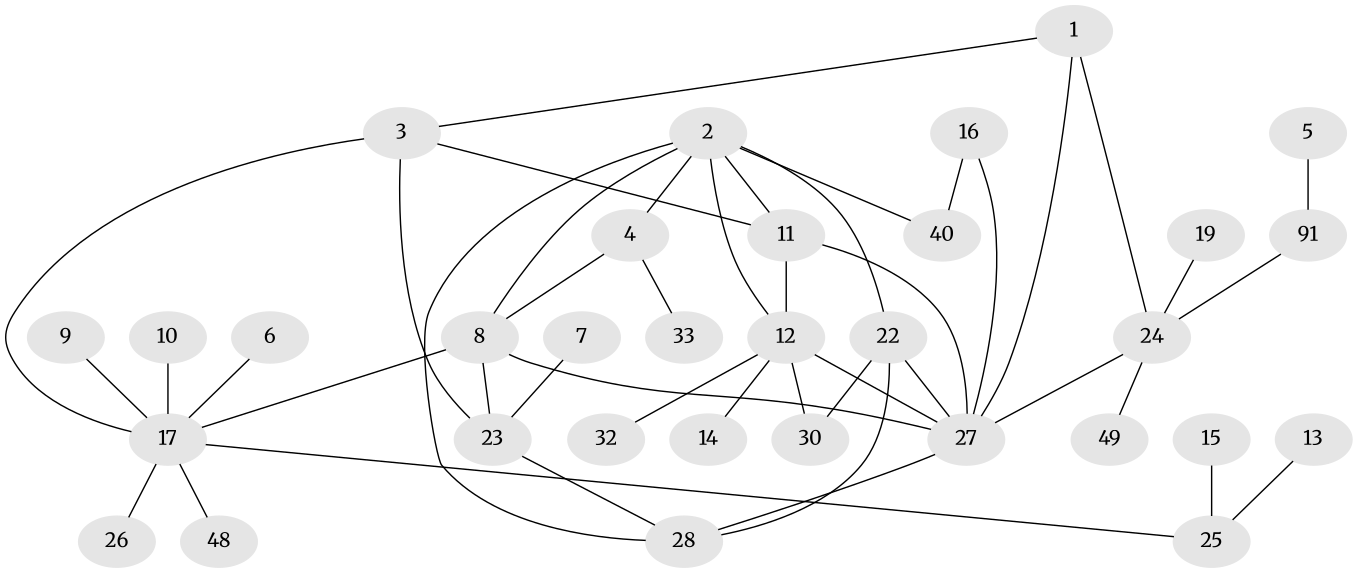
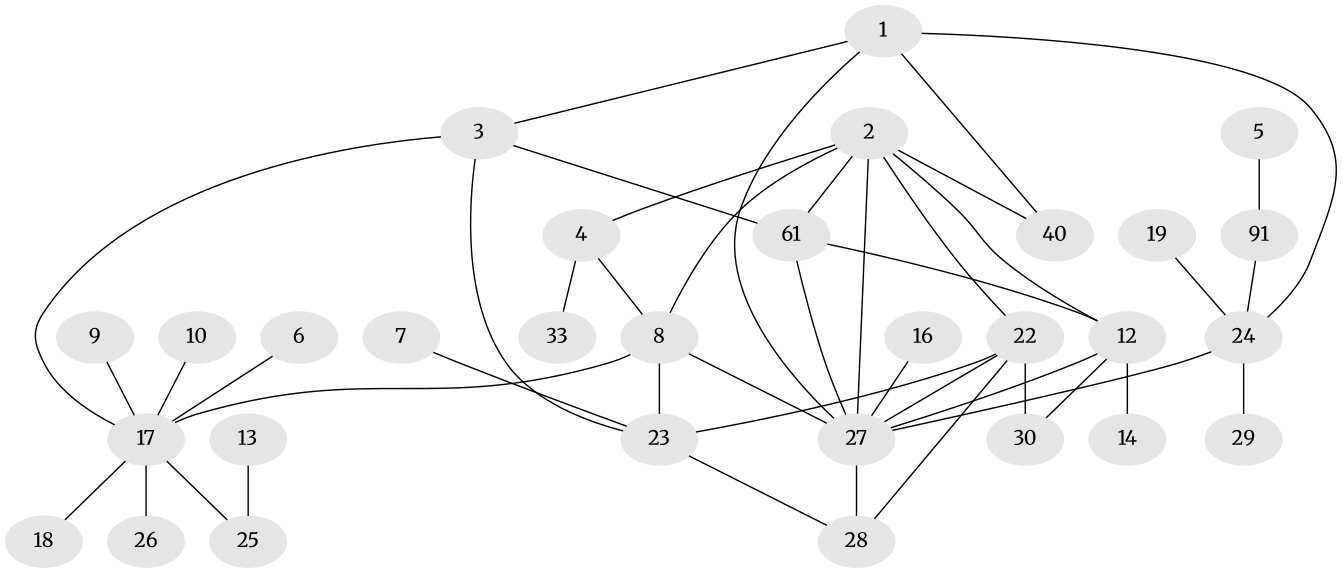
(956, 184) -> (969, 133)
(786, 235) -> (791, 235)
(428, 314) -> (863, 286)
none -> (870, 394)
(606, 440) -> none
(1110, 440) -> (1244, 440)
(1212, 440) -> none
(219, 542) -> (44, 542)
